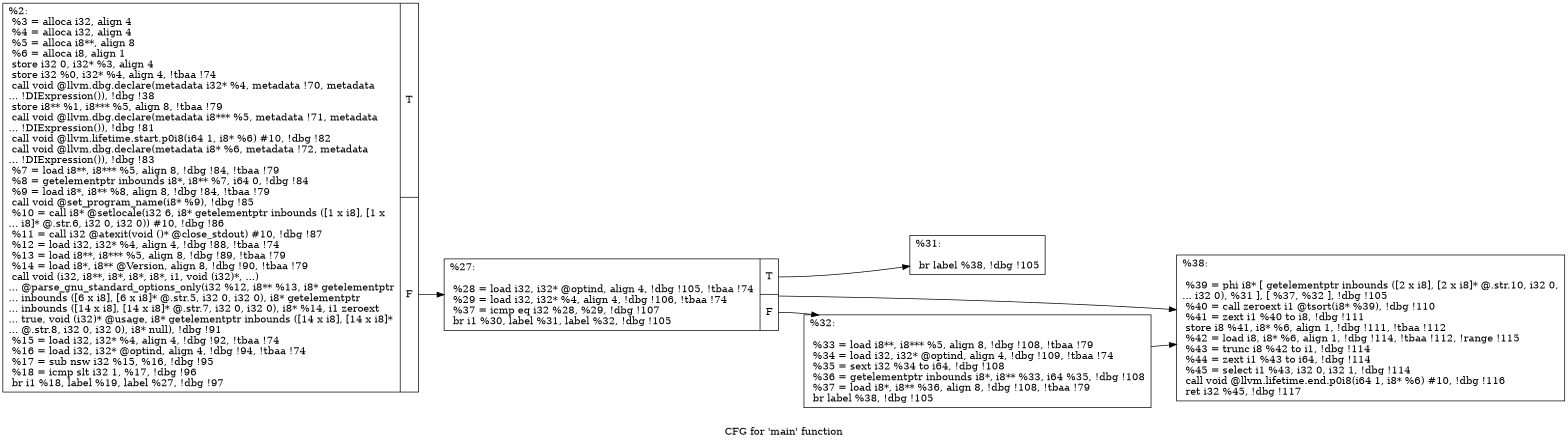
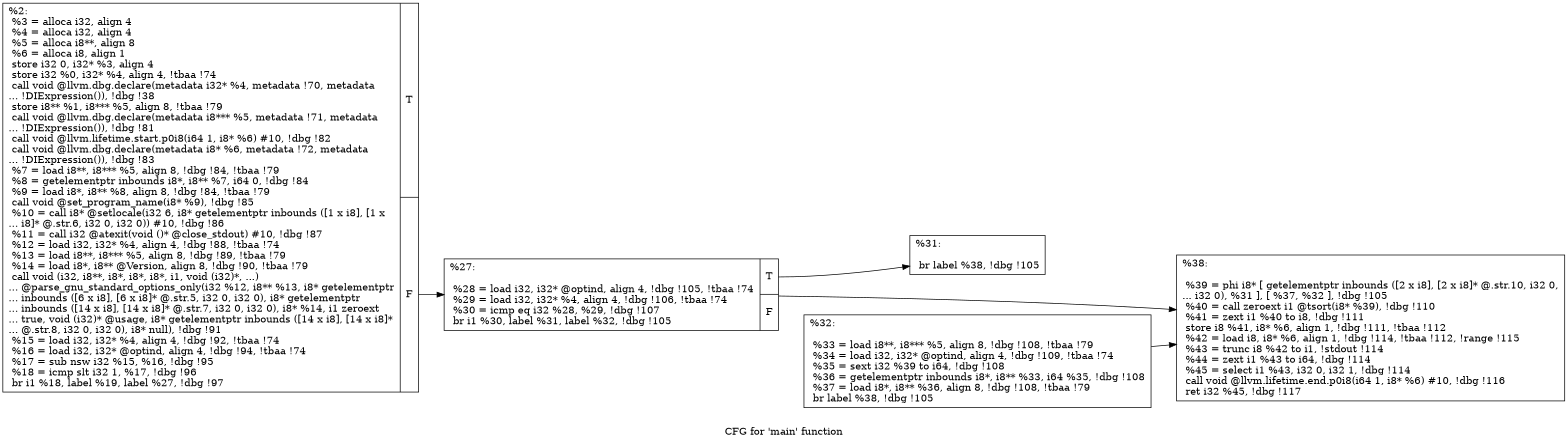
(555, 311) -> (555, 311)
(795, 313) -> none
(1276, 349) -> (1283, 349)
(907, 367) -> (907, 367)
